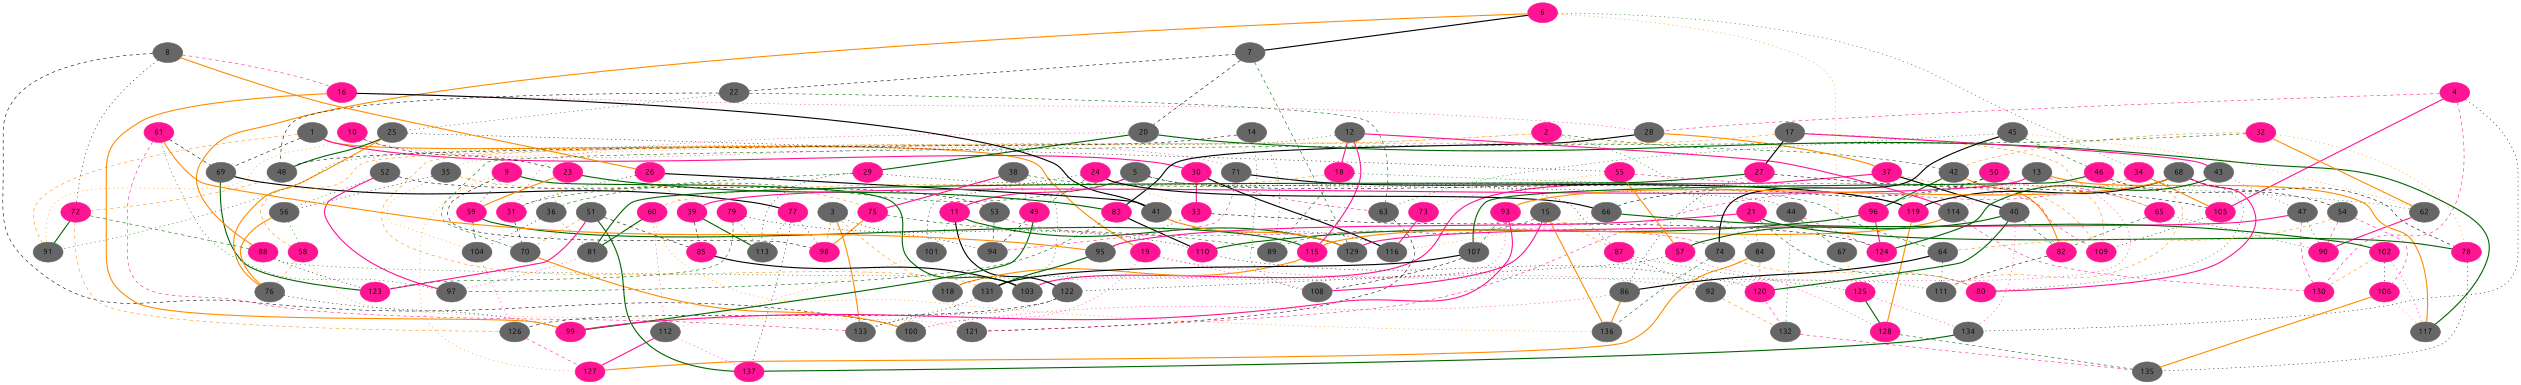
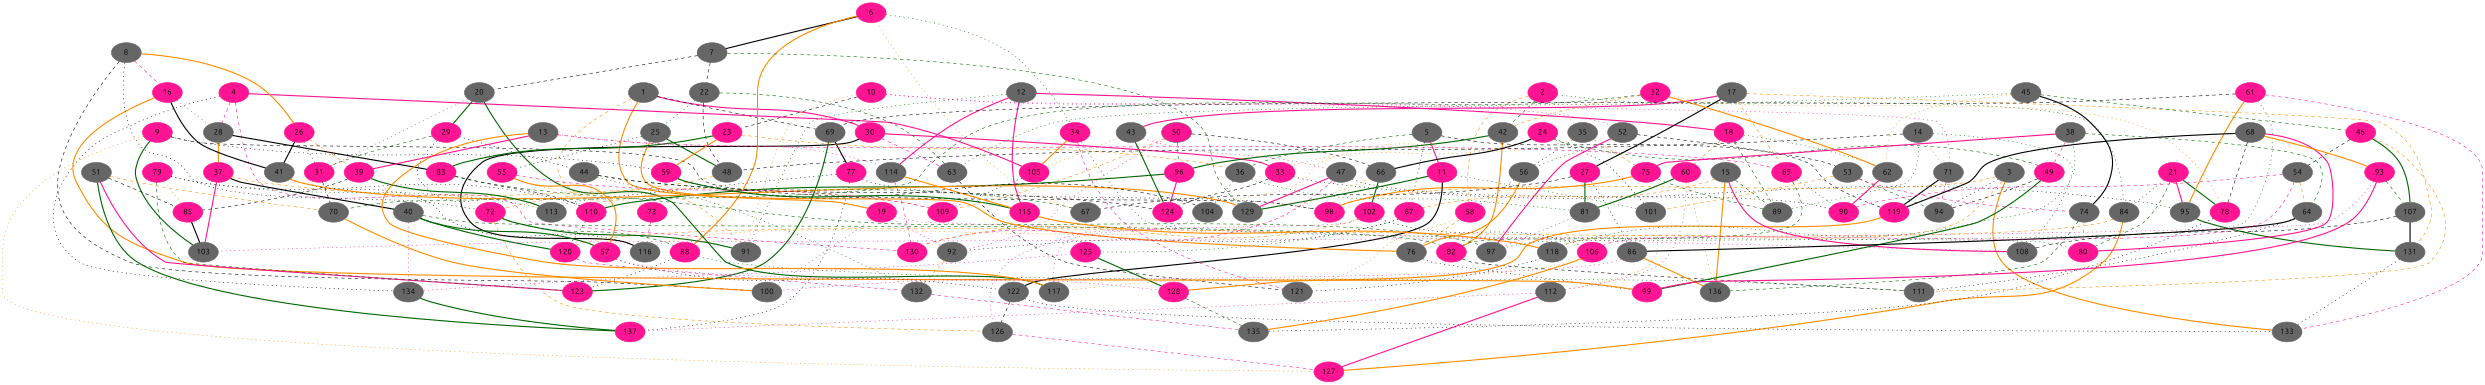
(1991, 188) -> (1359, 195)
(1408, 232) -> (649, 229)
(1837, 232) -> (876, 192)
(1159, 233) -> (518, 189)
